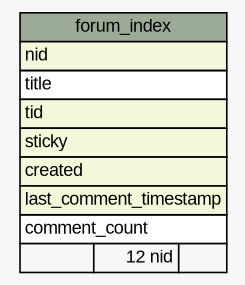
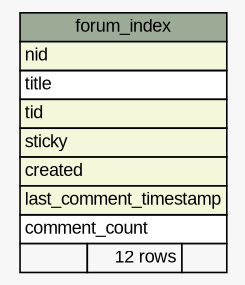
(150, 257) -> (146, 257)
